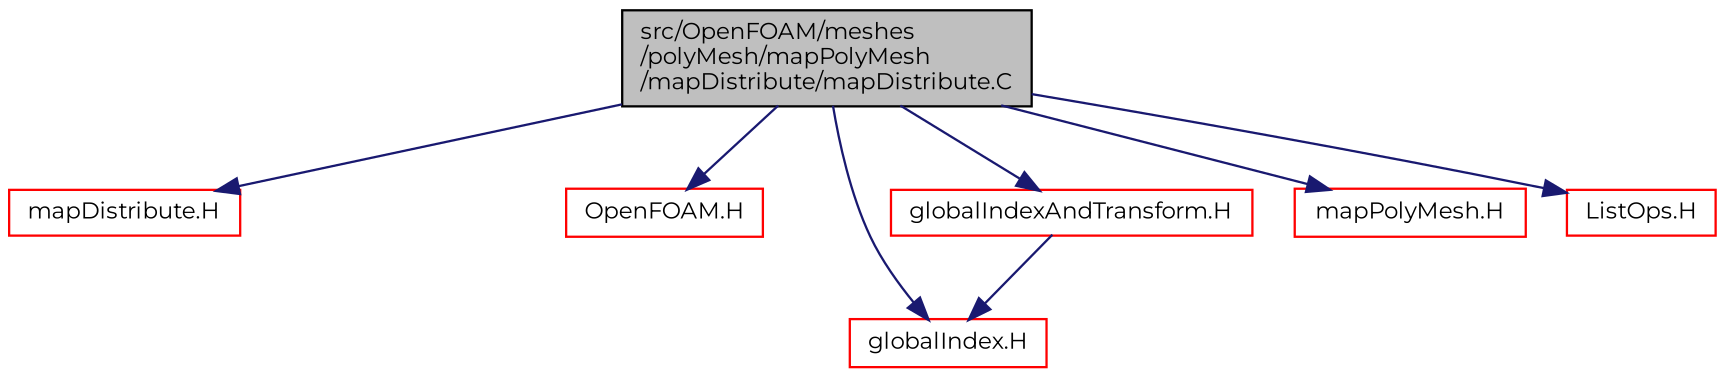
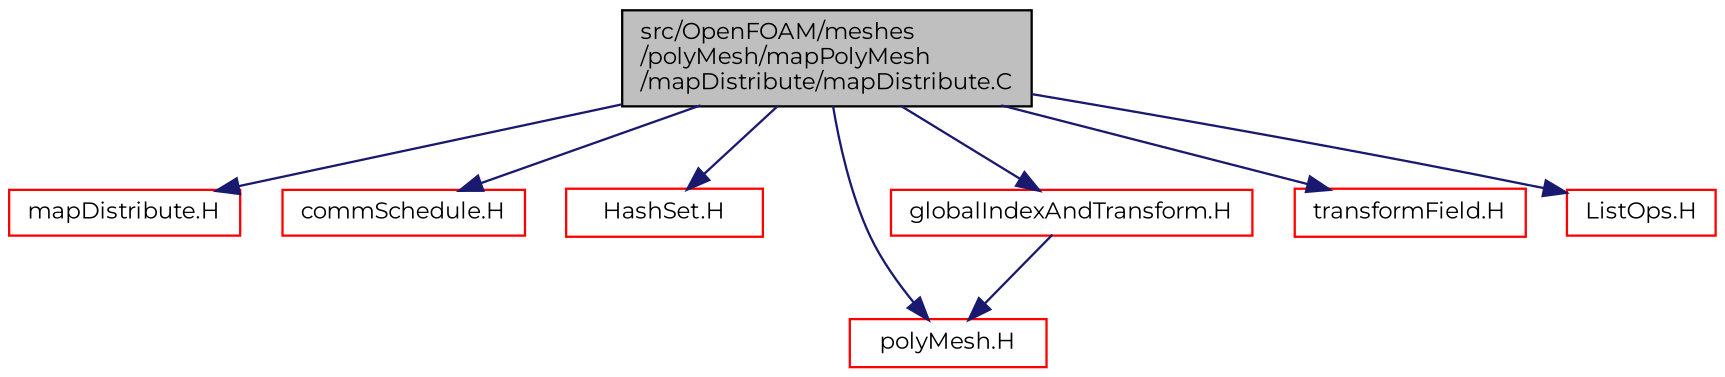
none -> (404, 213)
(665, 213) -> (665, 213)
(1410, 213) -> (1410, 213)
(948, 343) -> (948, 343)
